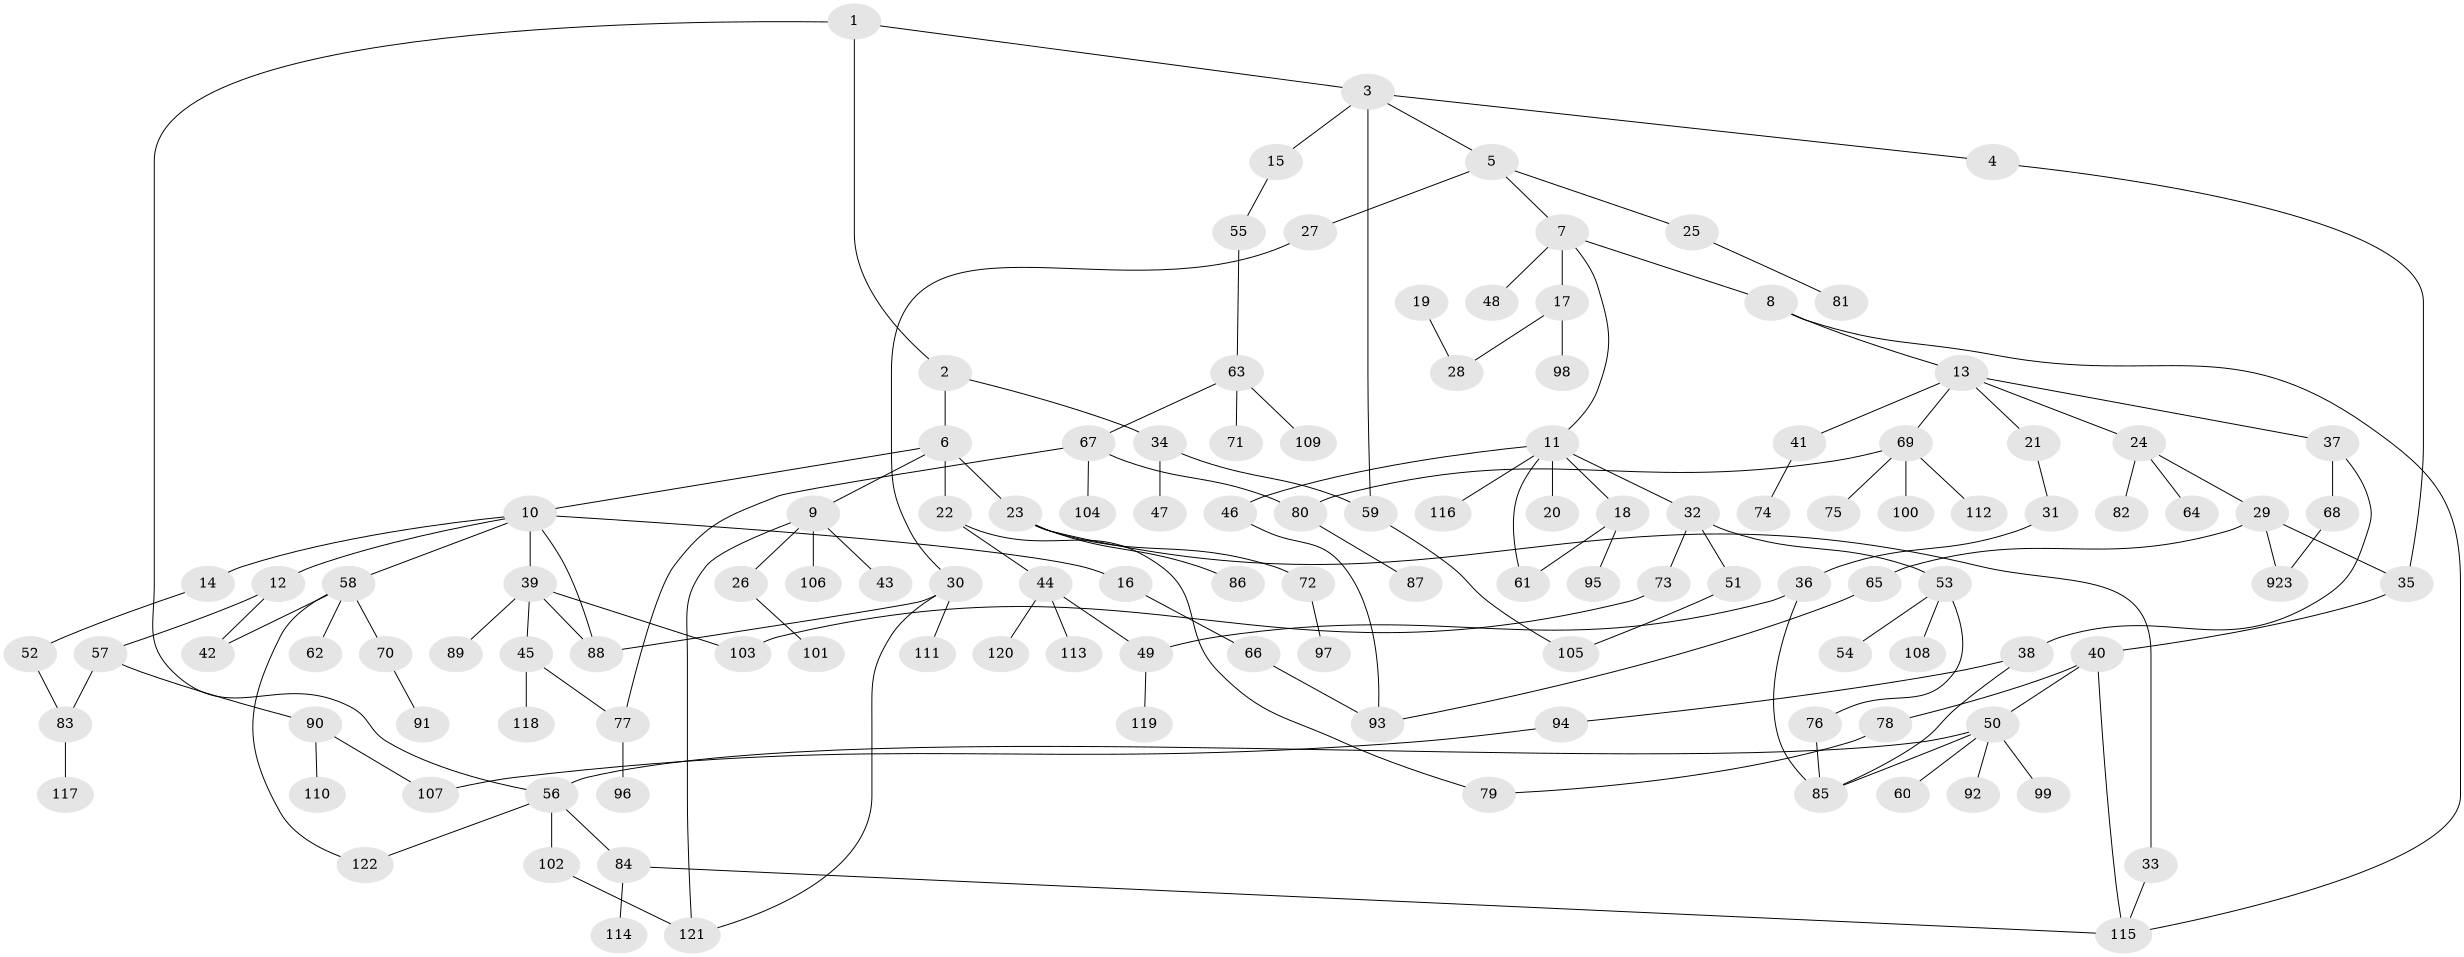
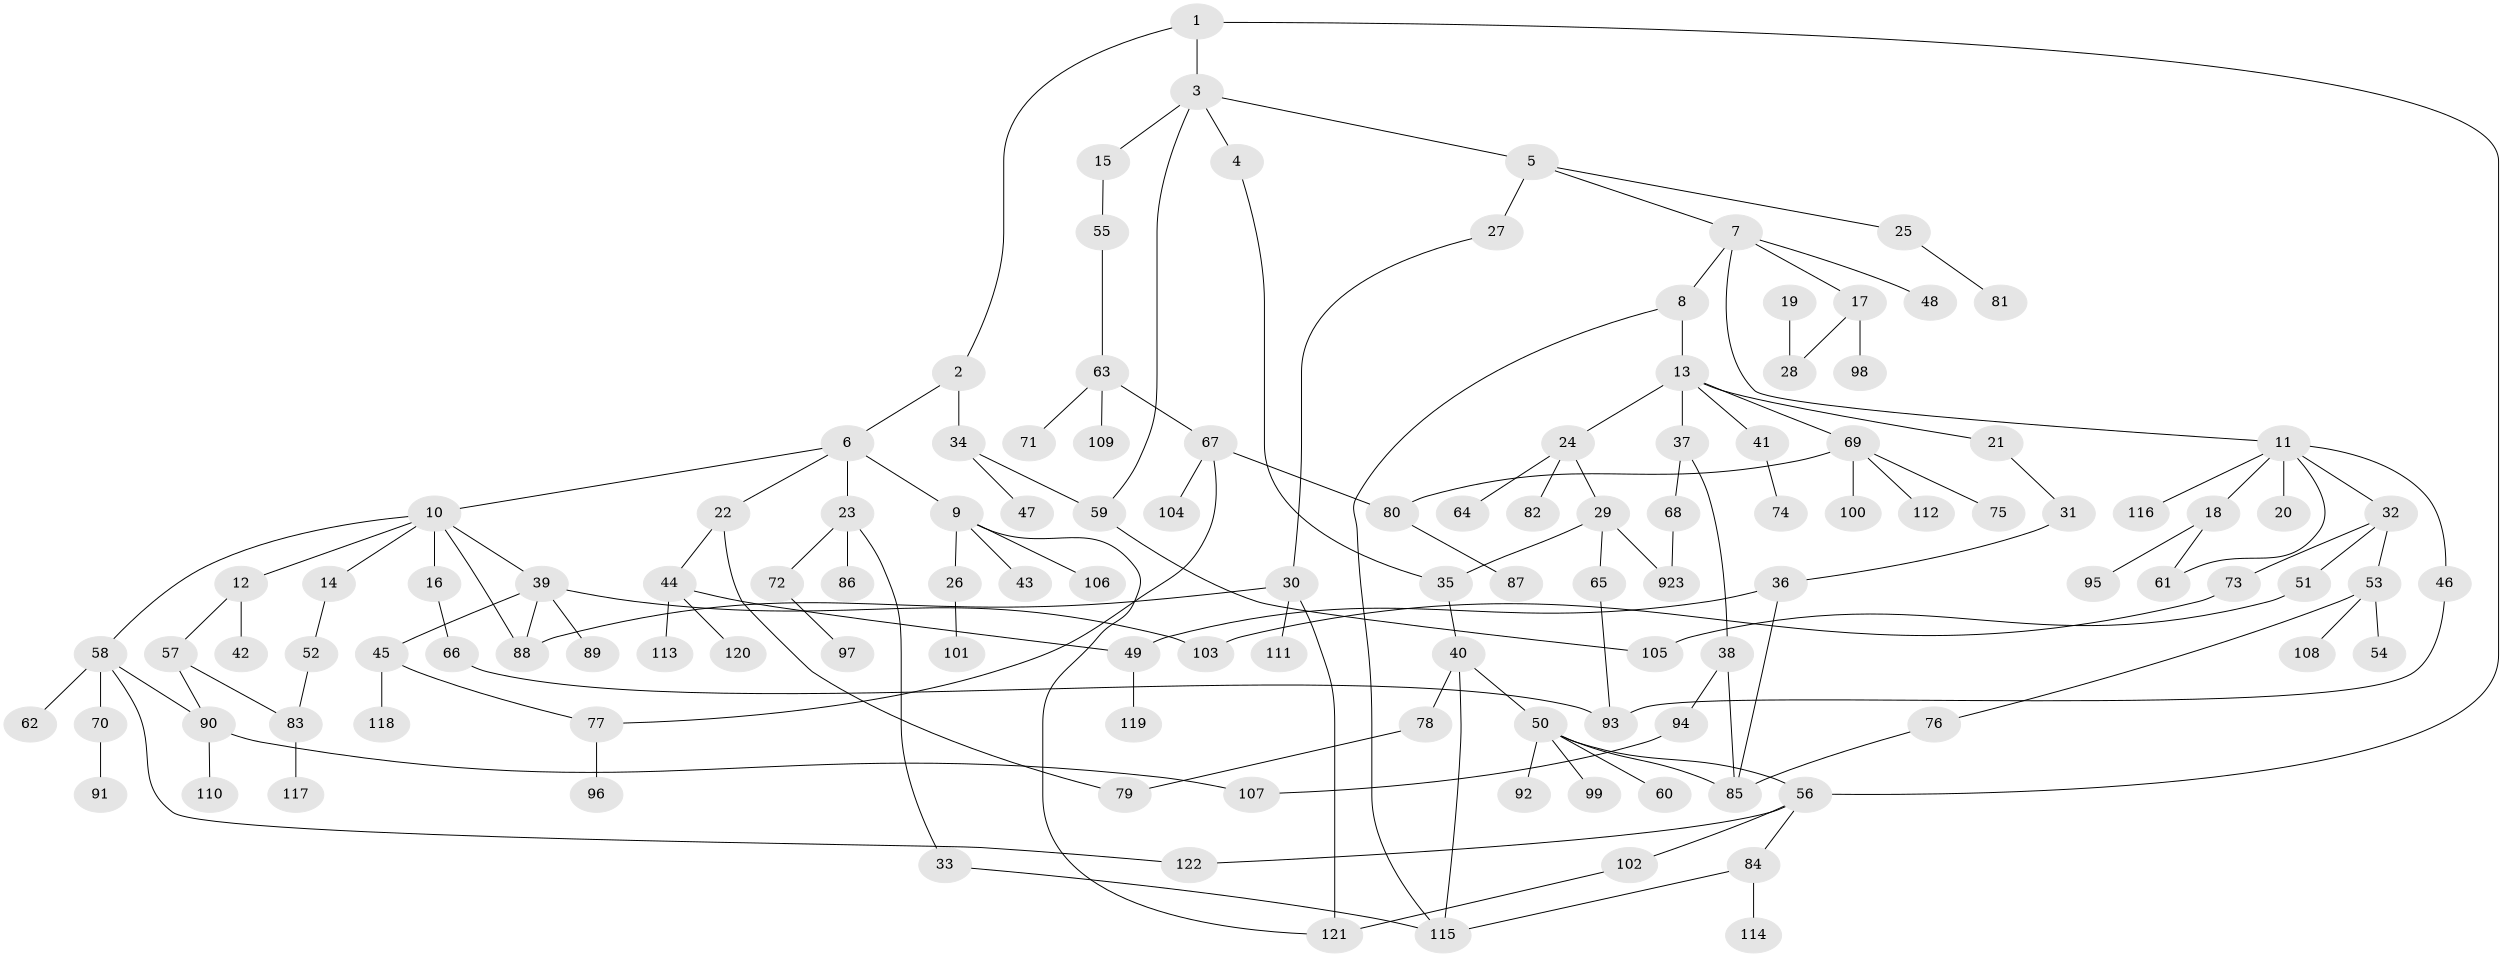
(278, 619) -> (155, 689)
